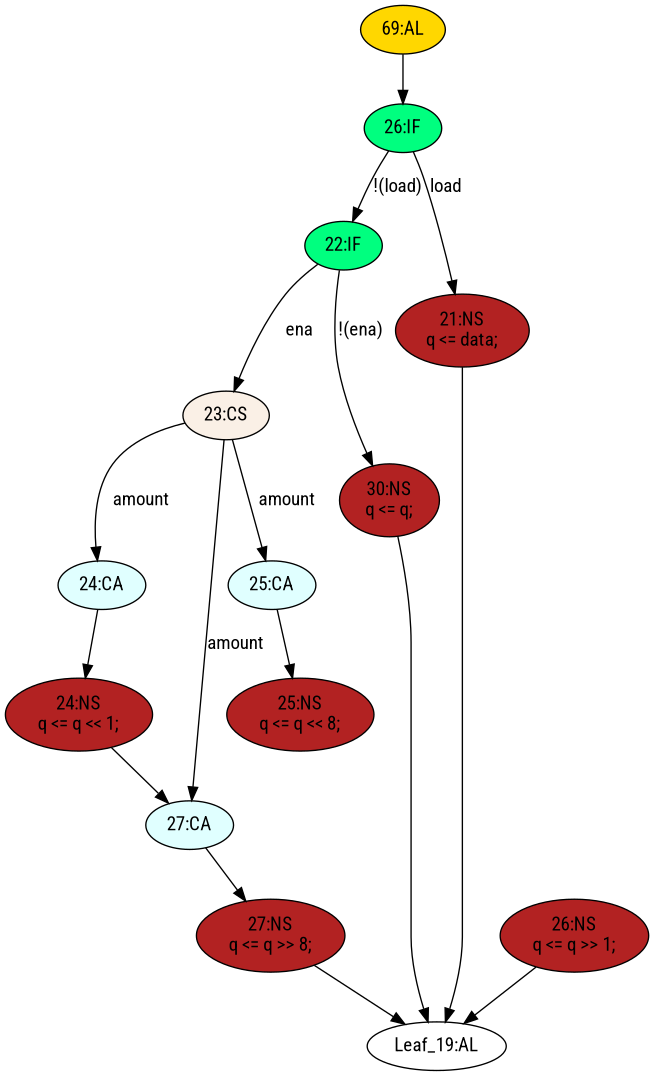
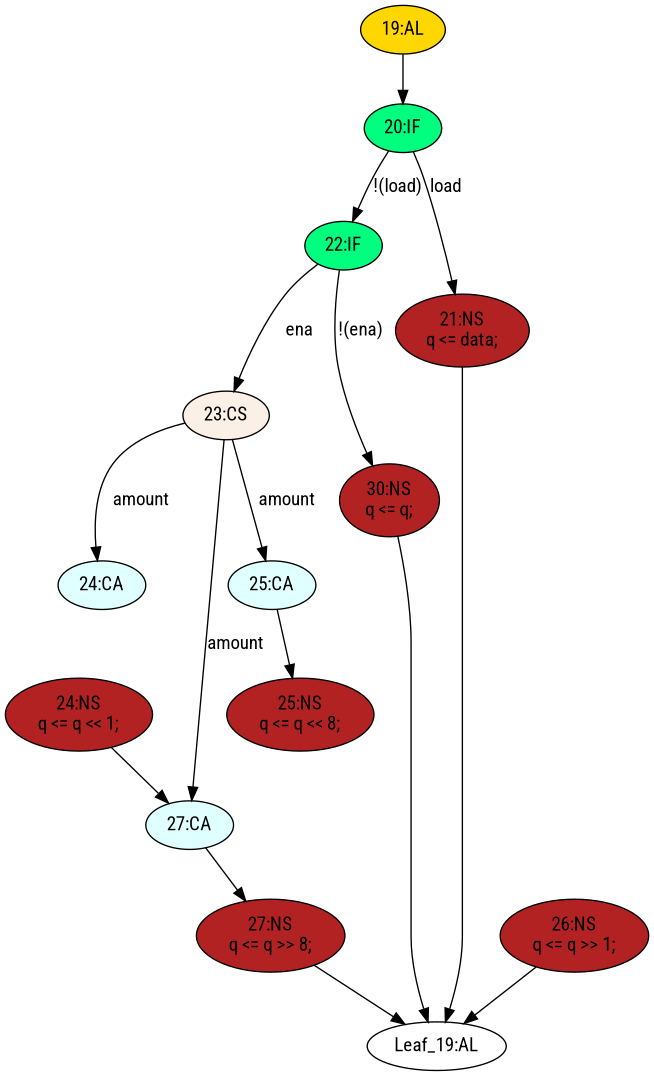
(403, 30) -> (403, 30)
(403, 128) -> (403, 128)
(93, 637) -> none
